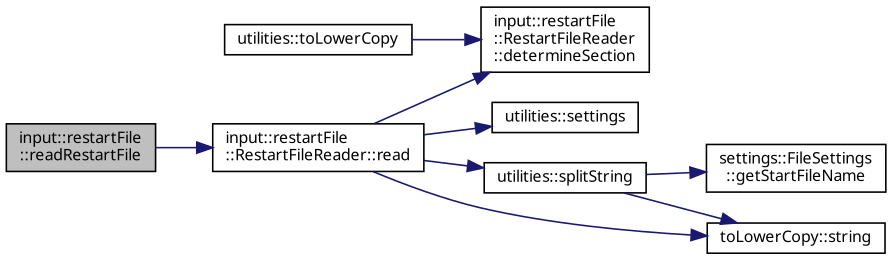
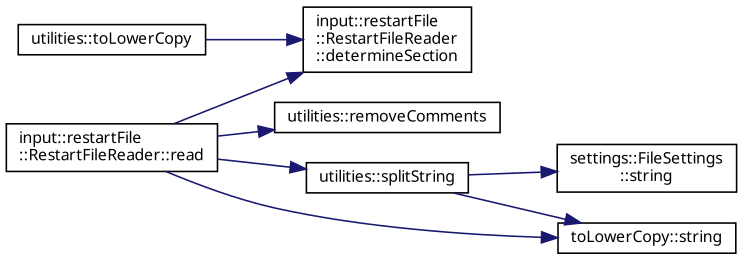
(565, 117) -> (387, 117)
(81, 148) -> none
(796, 168) -> (647, 168)
